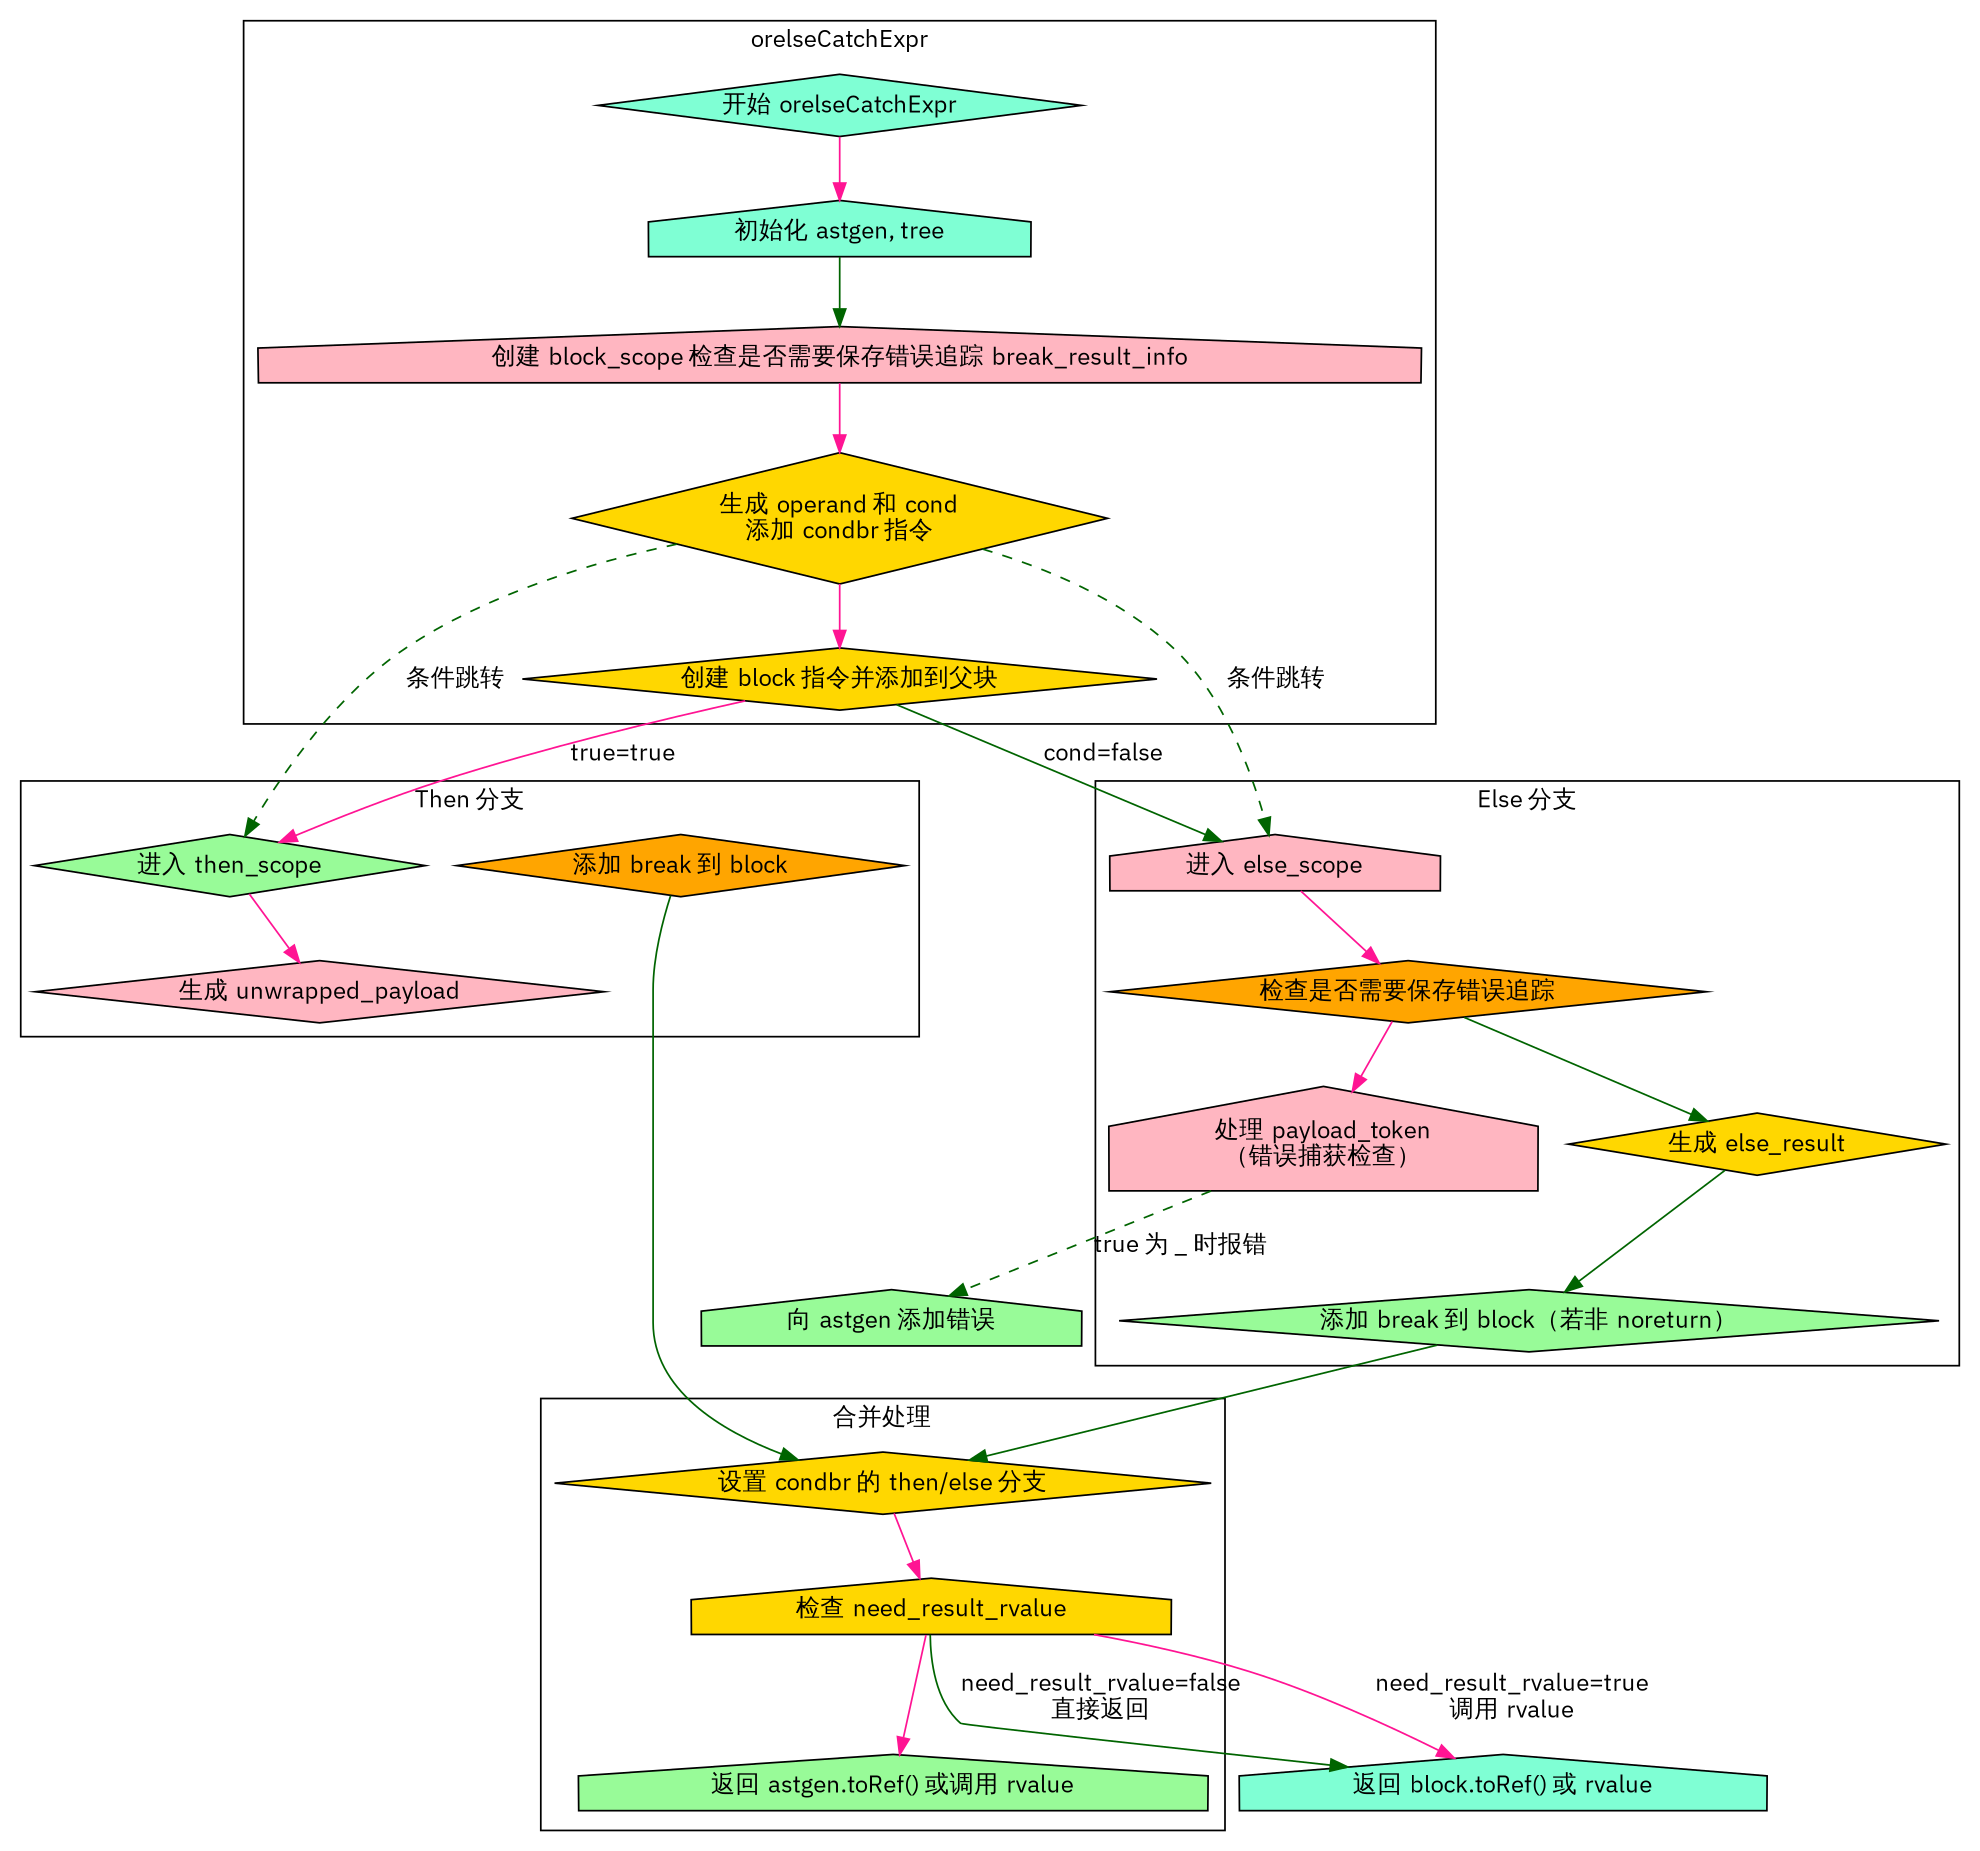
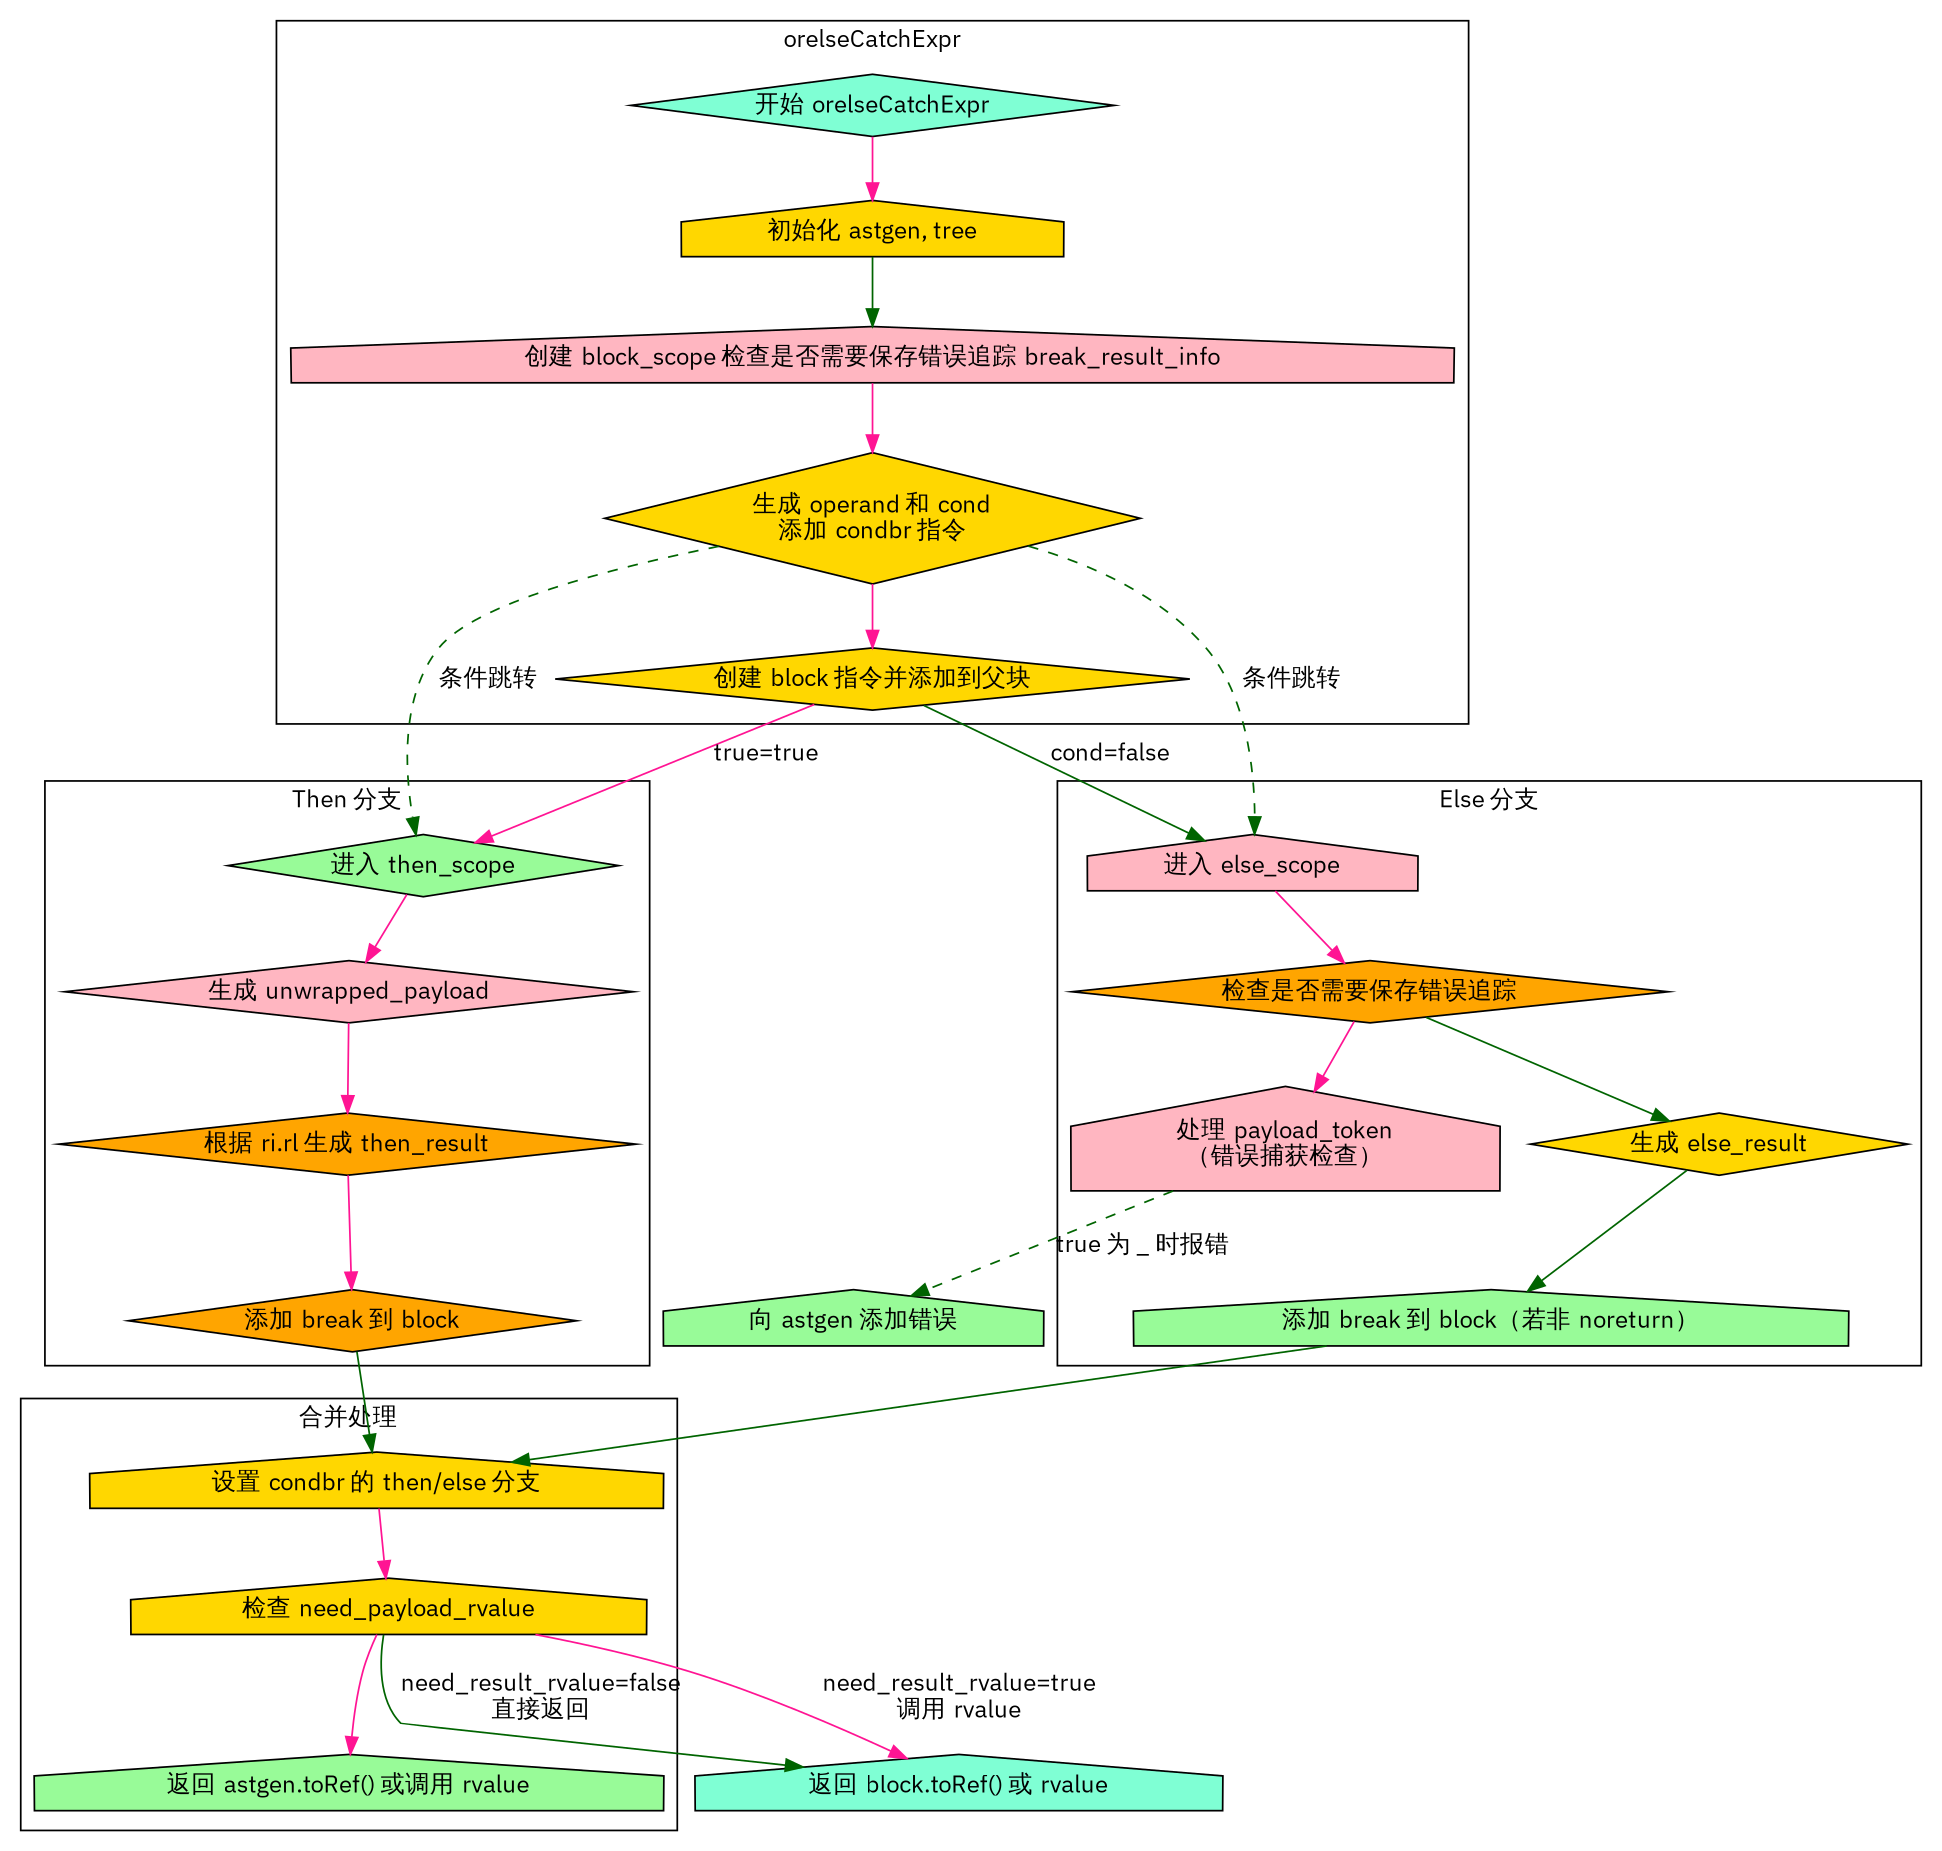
(840, 231) -> (873, 231)
none -> (347, 1144)
(1529, 1321) -> (1491, 1321)
(883, 1483) -> (377, 1483)
(931, 1609) -> (389, 1609)
